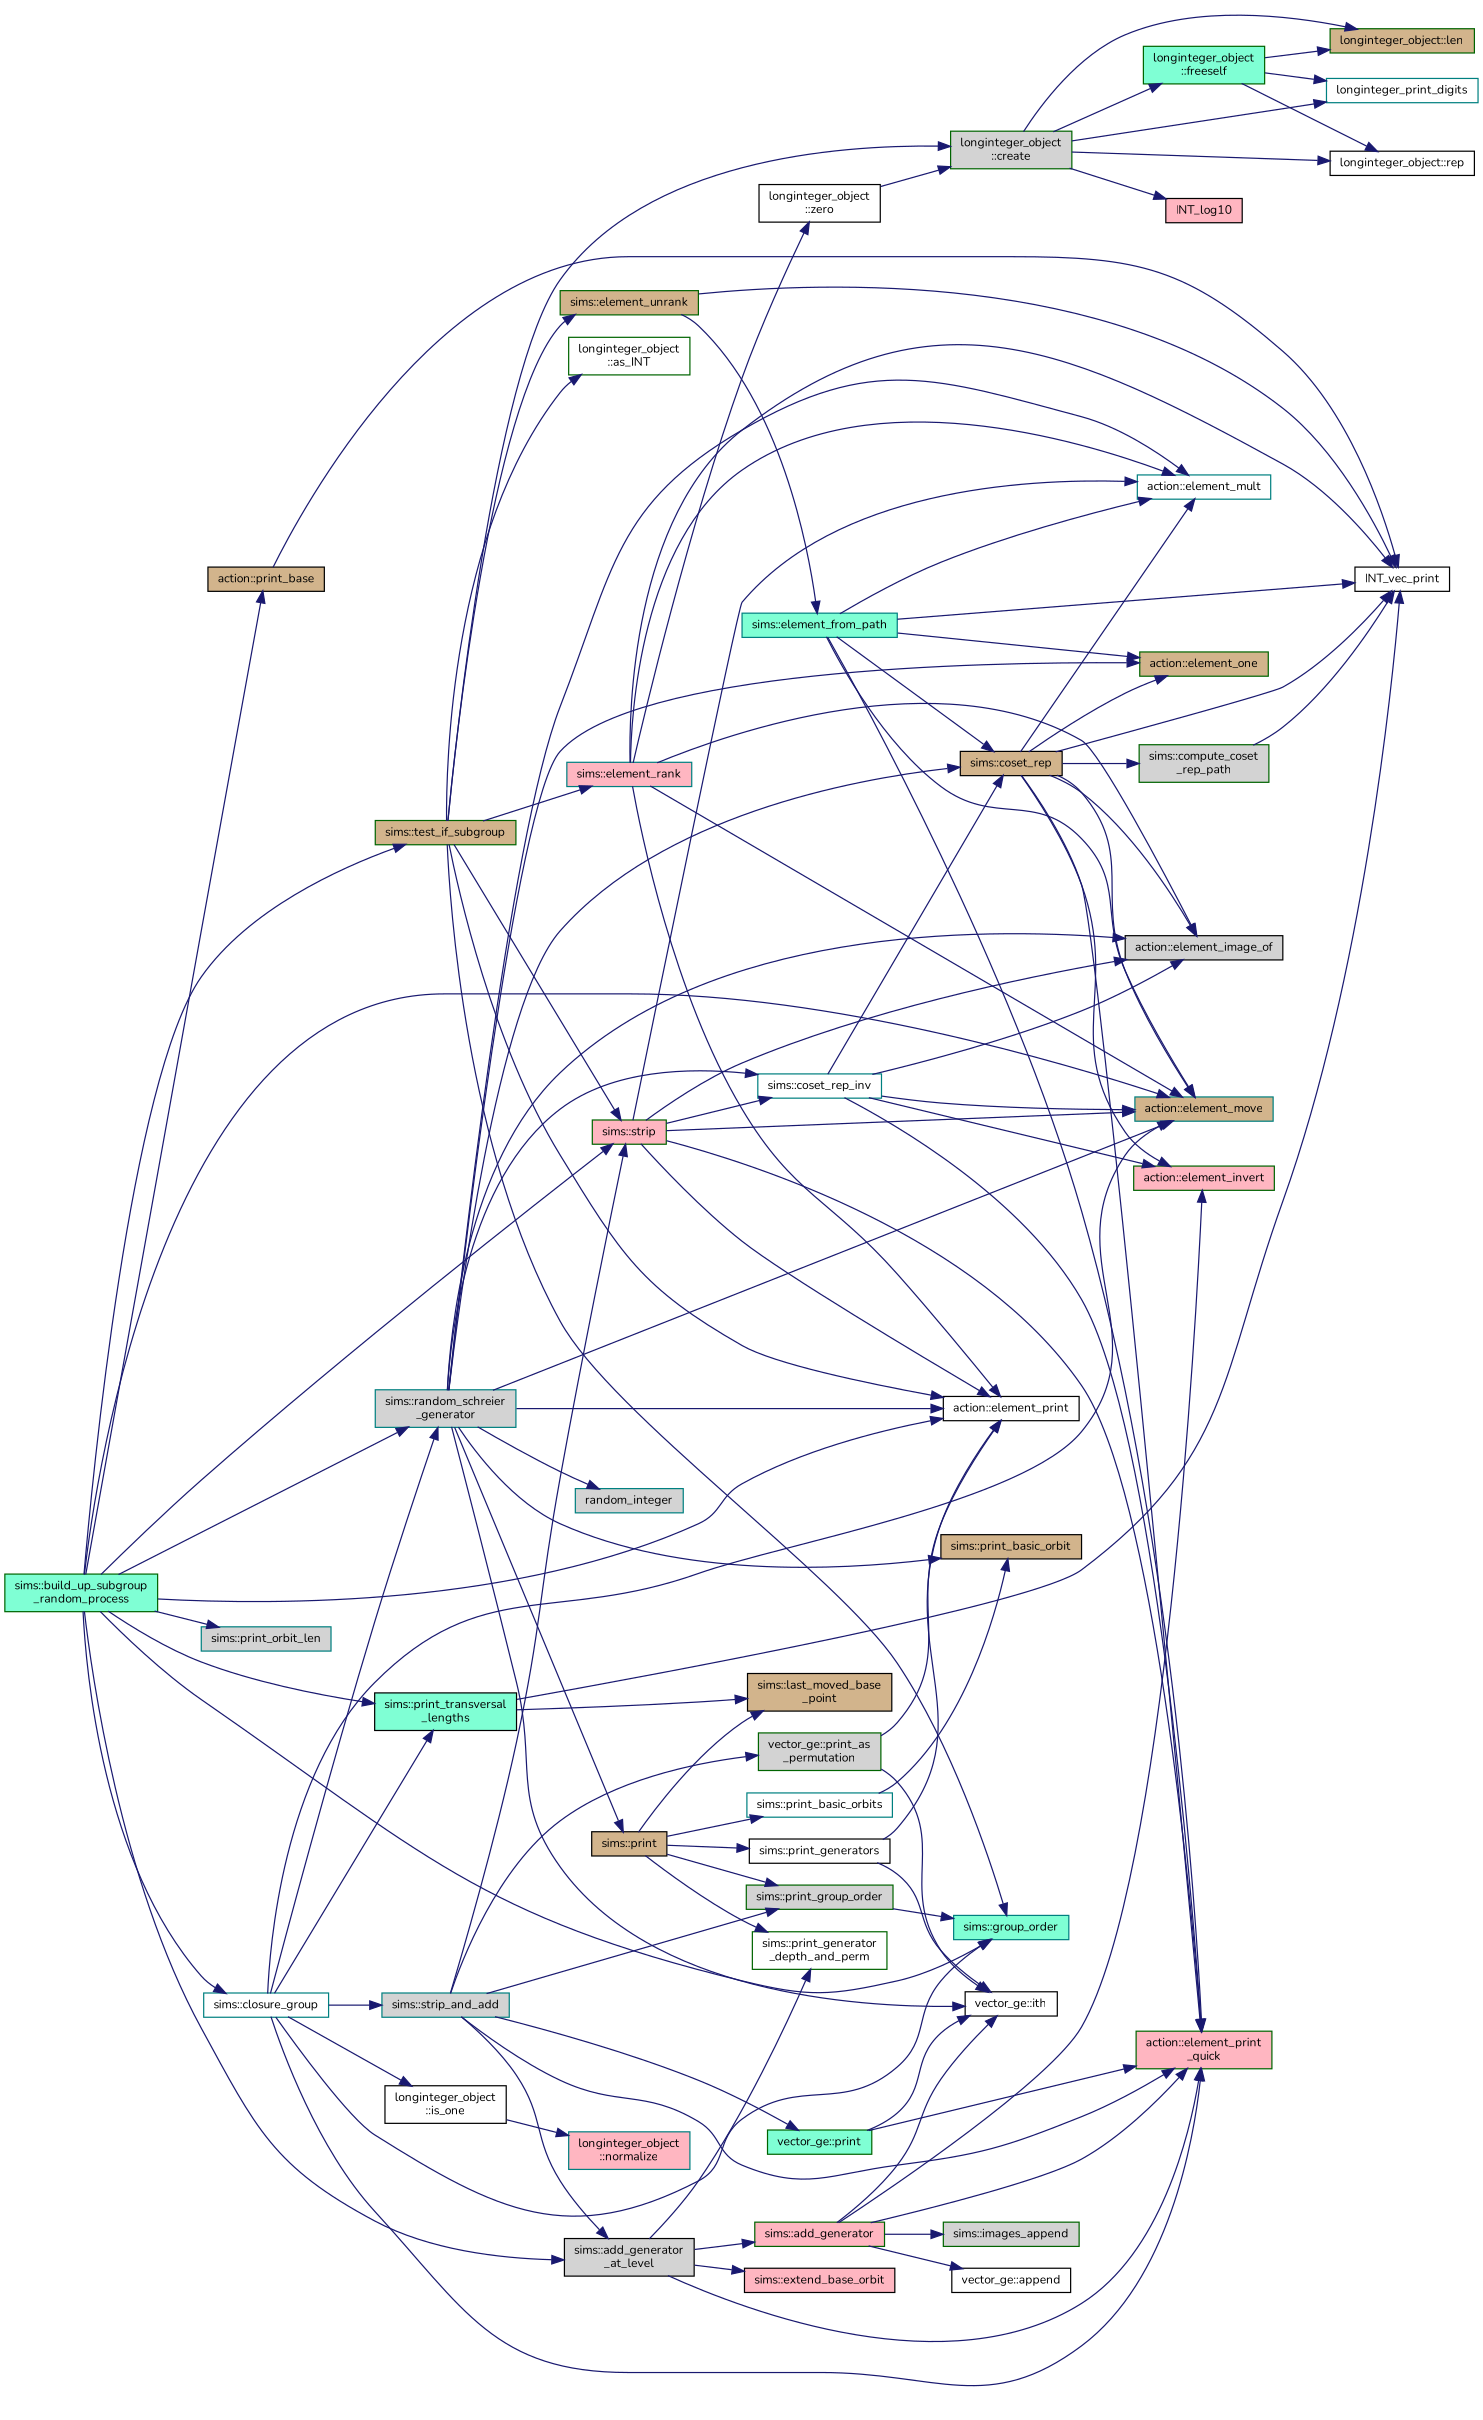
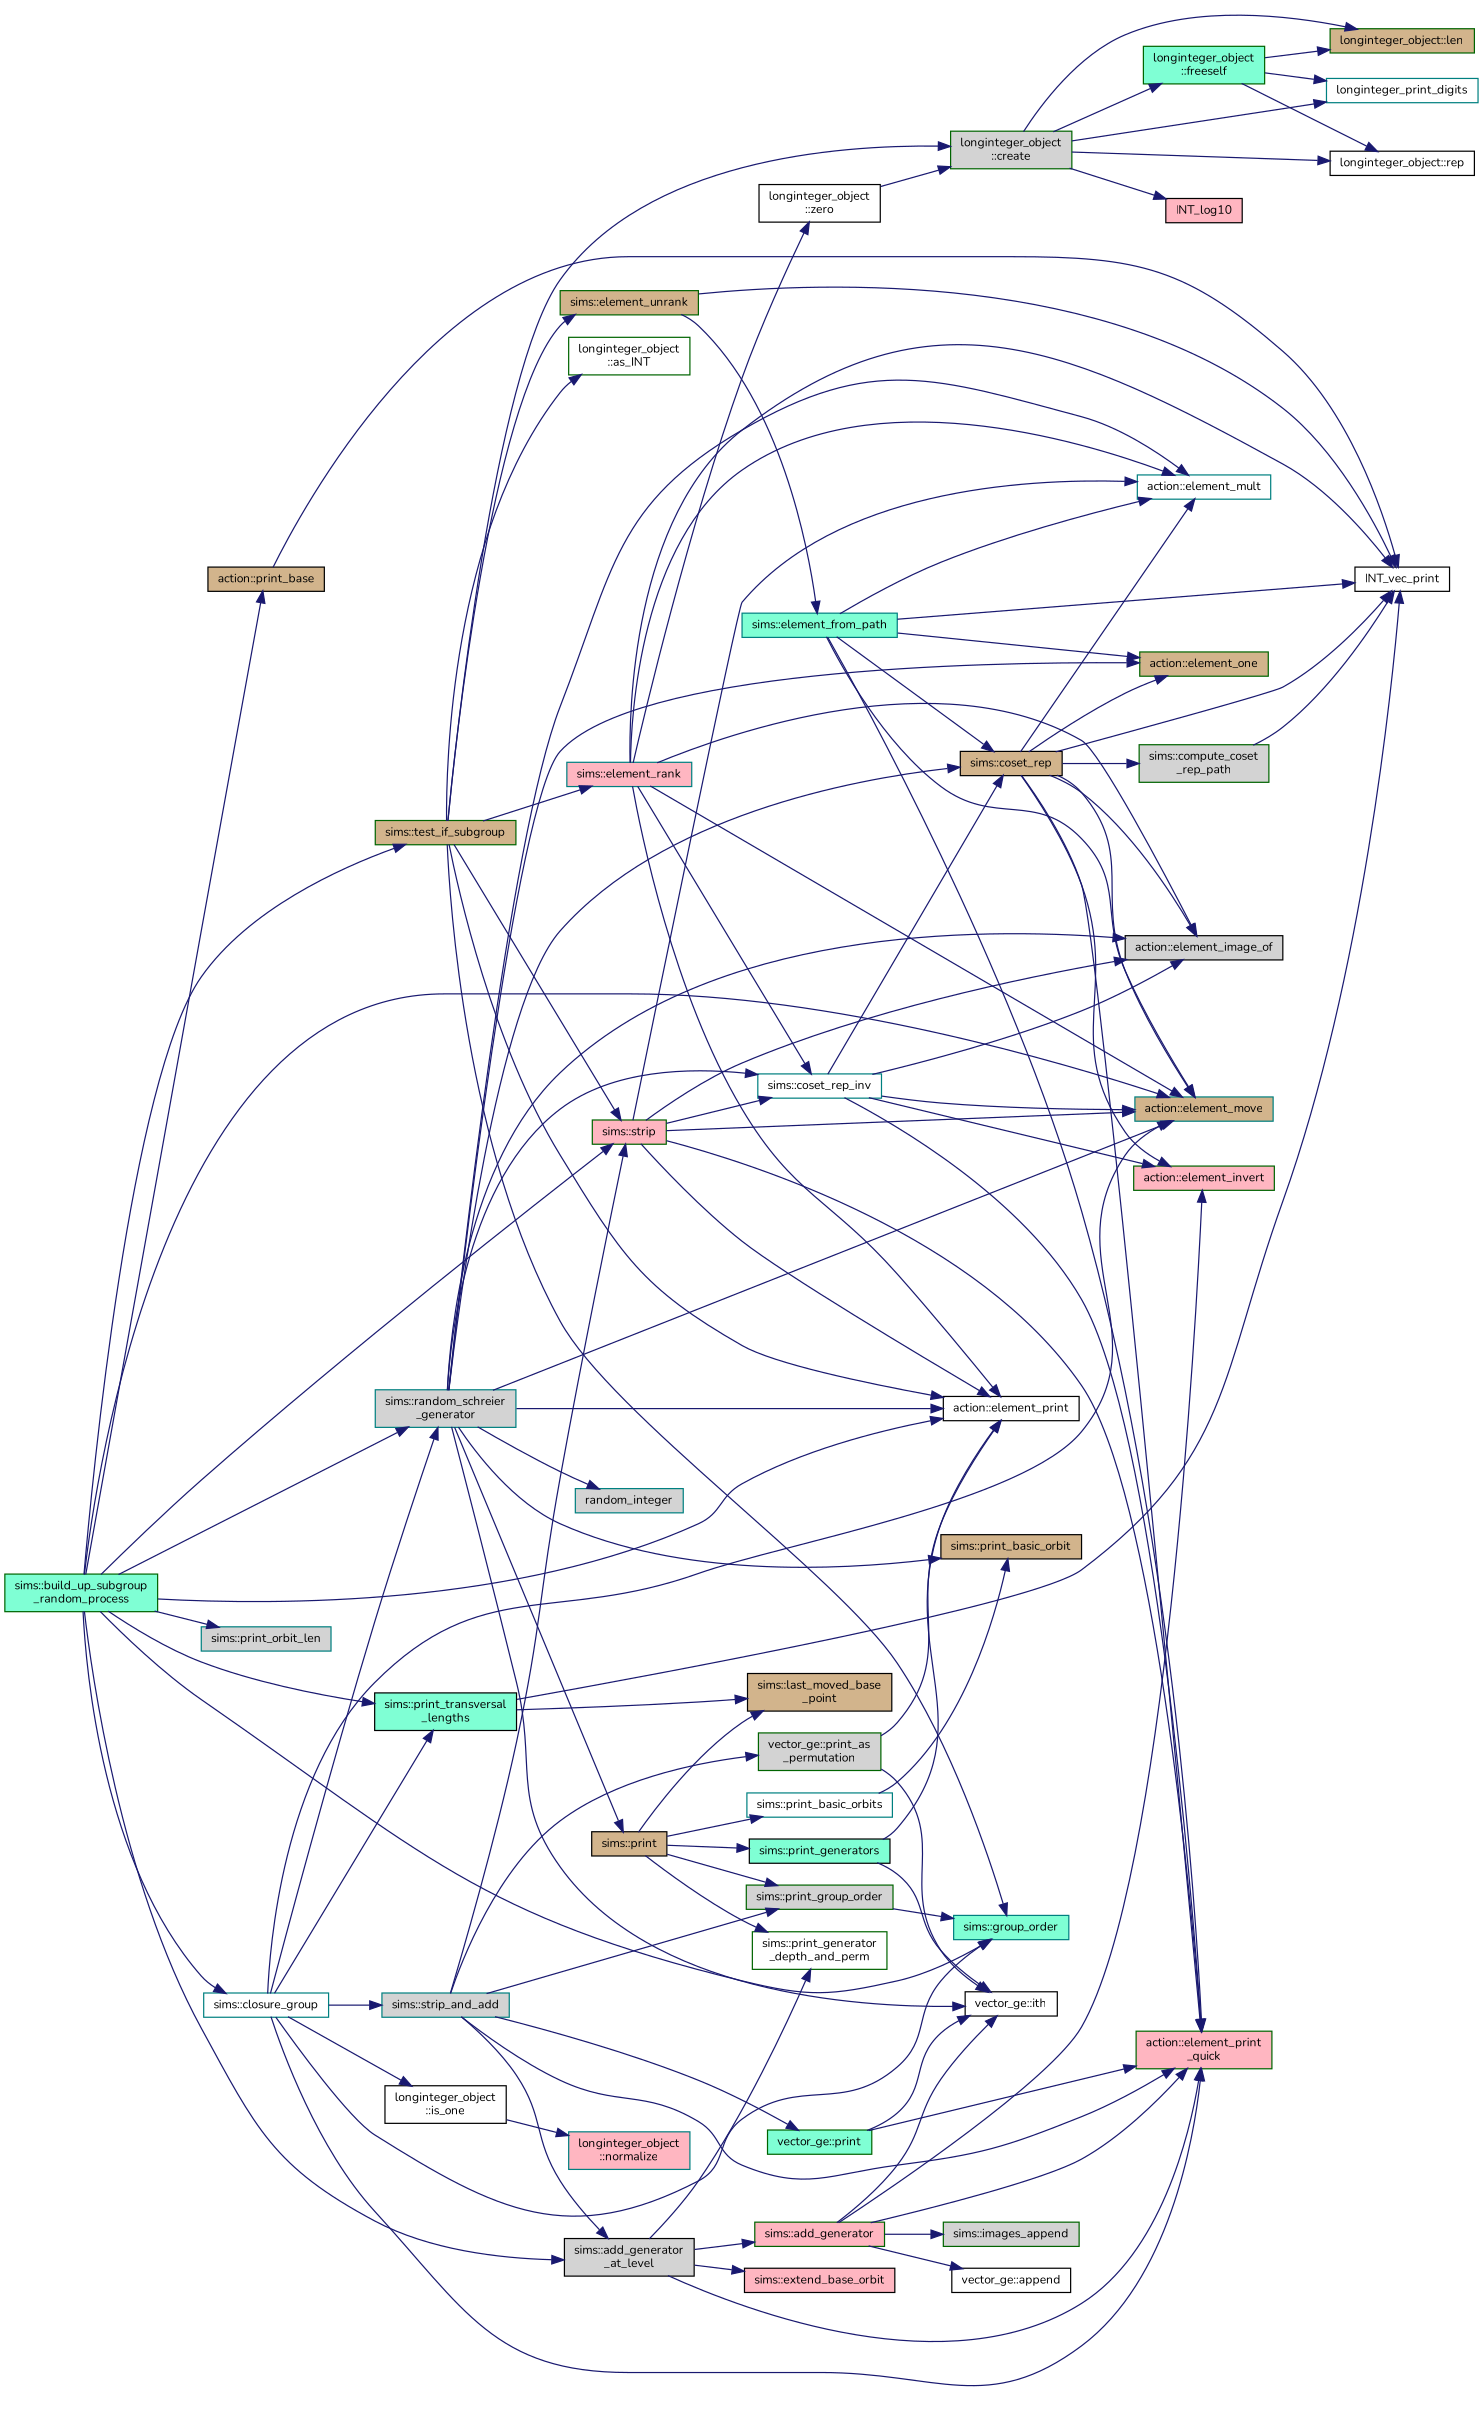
none -> (721, 925)
(820, 1851) -> (820, 1851)
